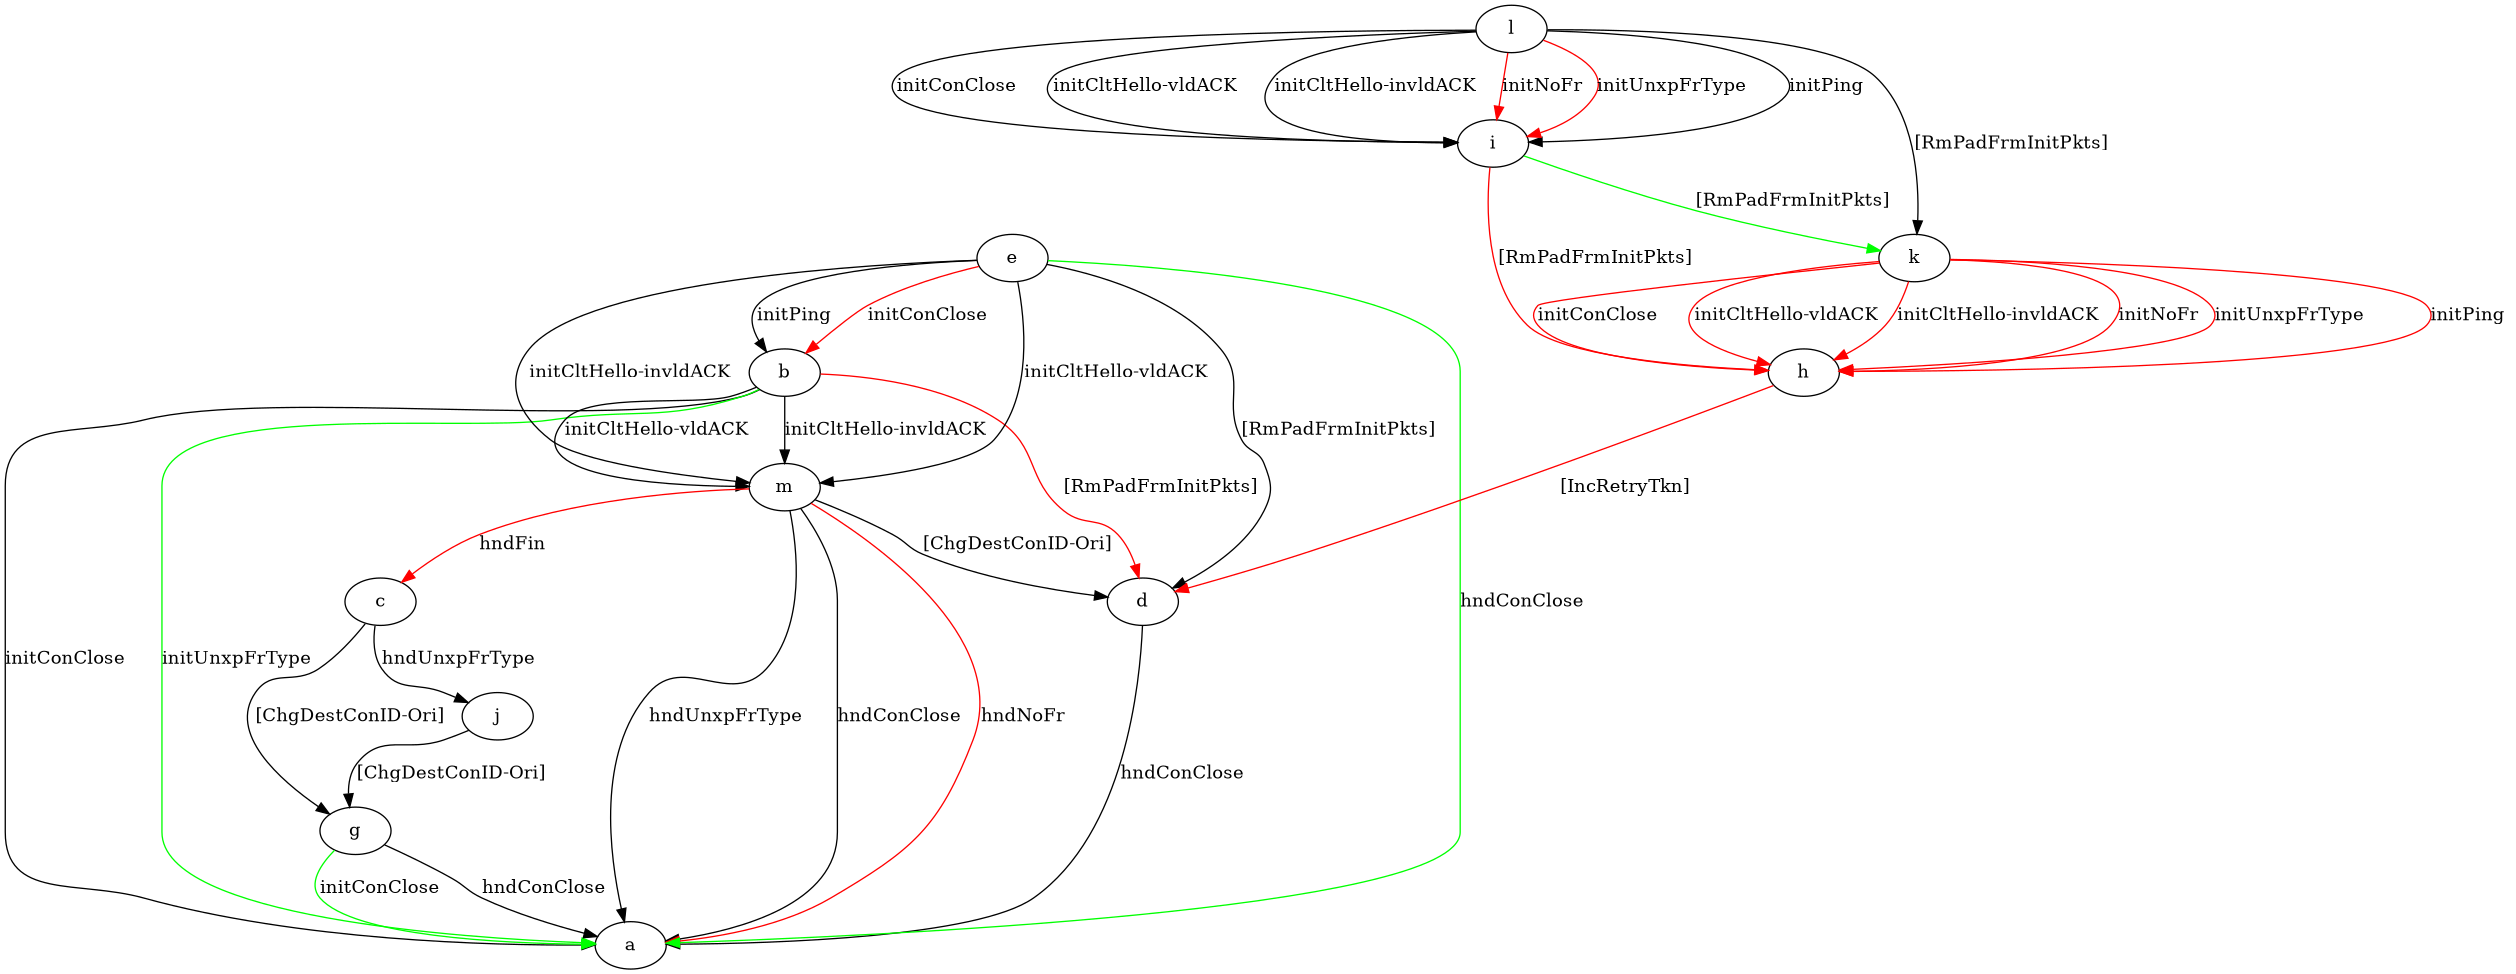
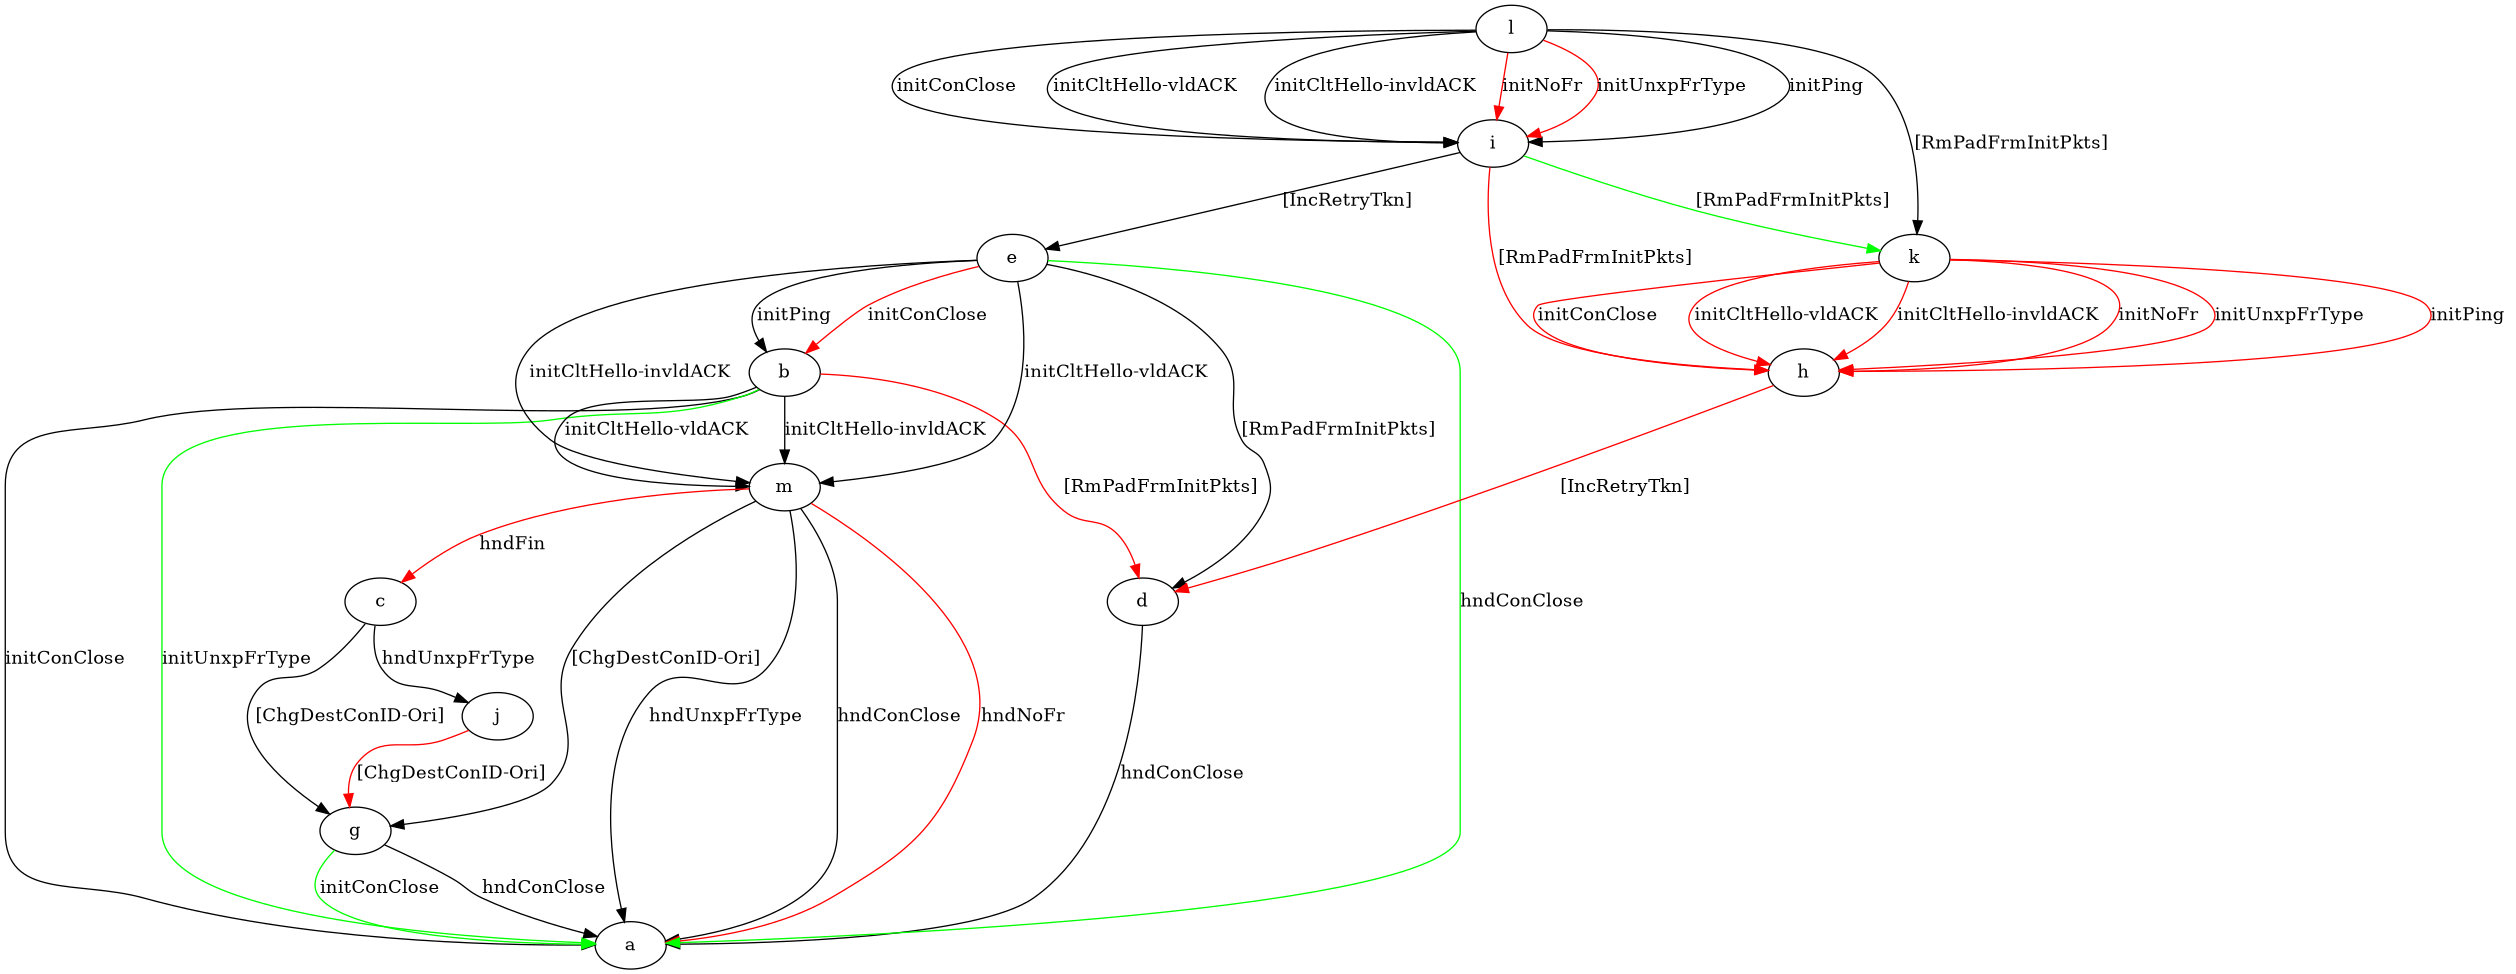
none -> (1260, 199)
(949, 564) -> (562, 676)
(395, 745) -> (395, 745)
